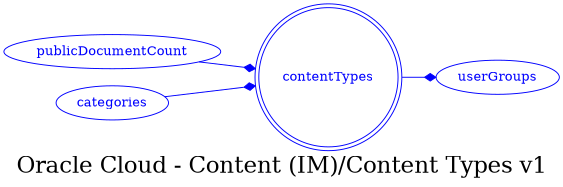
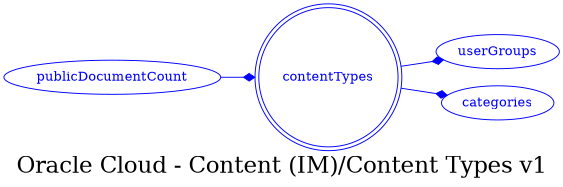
(204, 92) -> (418, 91)
